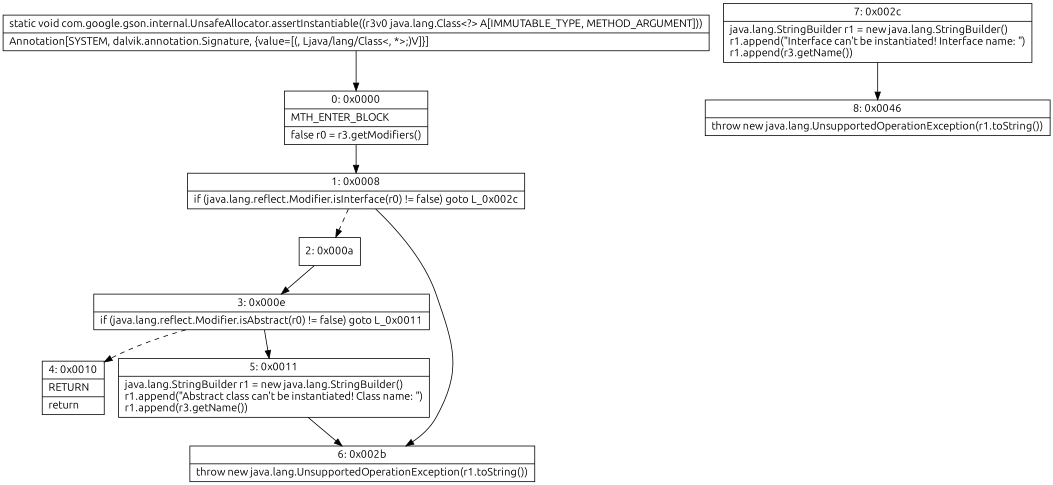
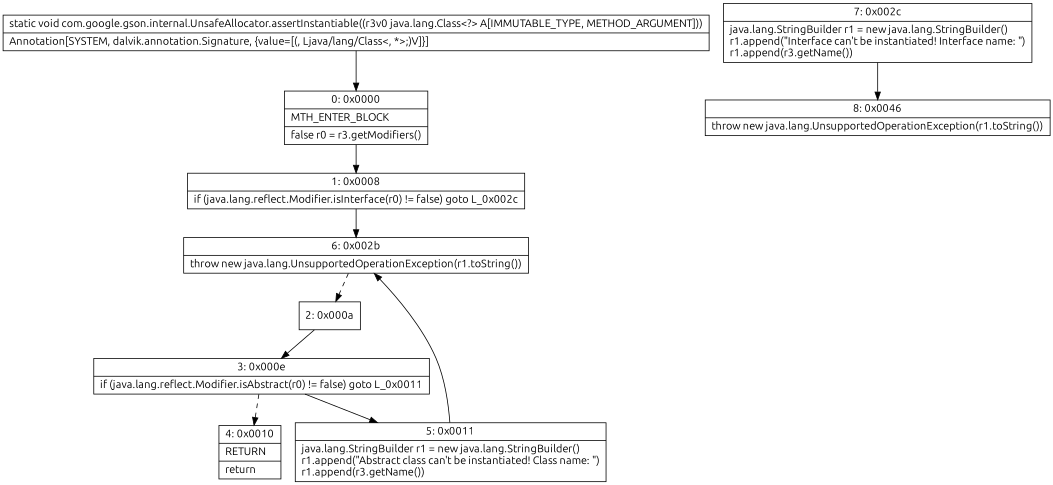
(344, 220) -> (344, 284)
